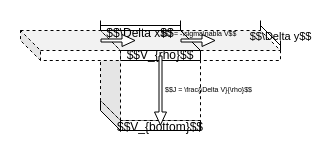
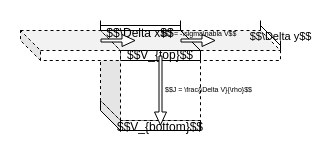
(161, 54) -> (161, 54)
